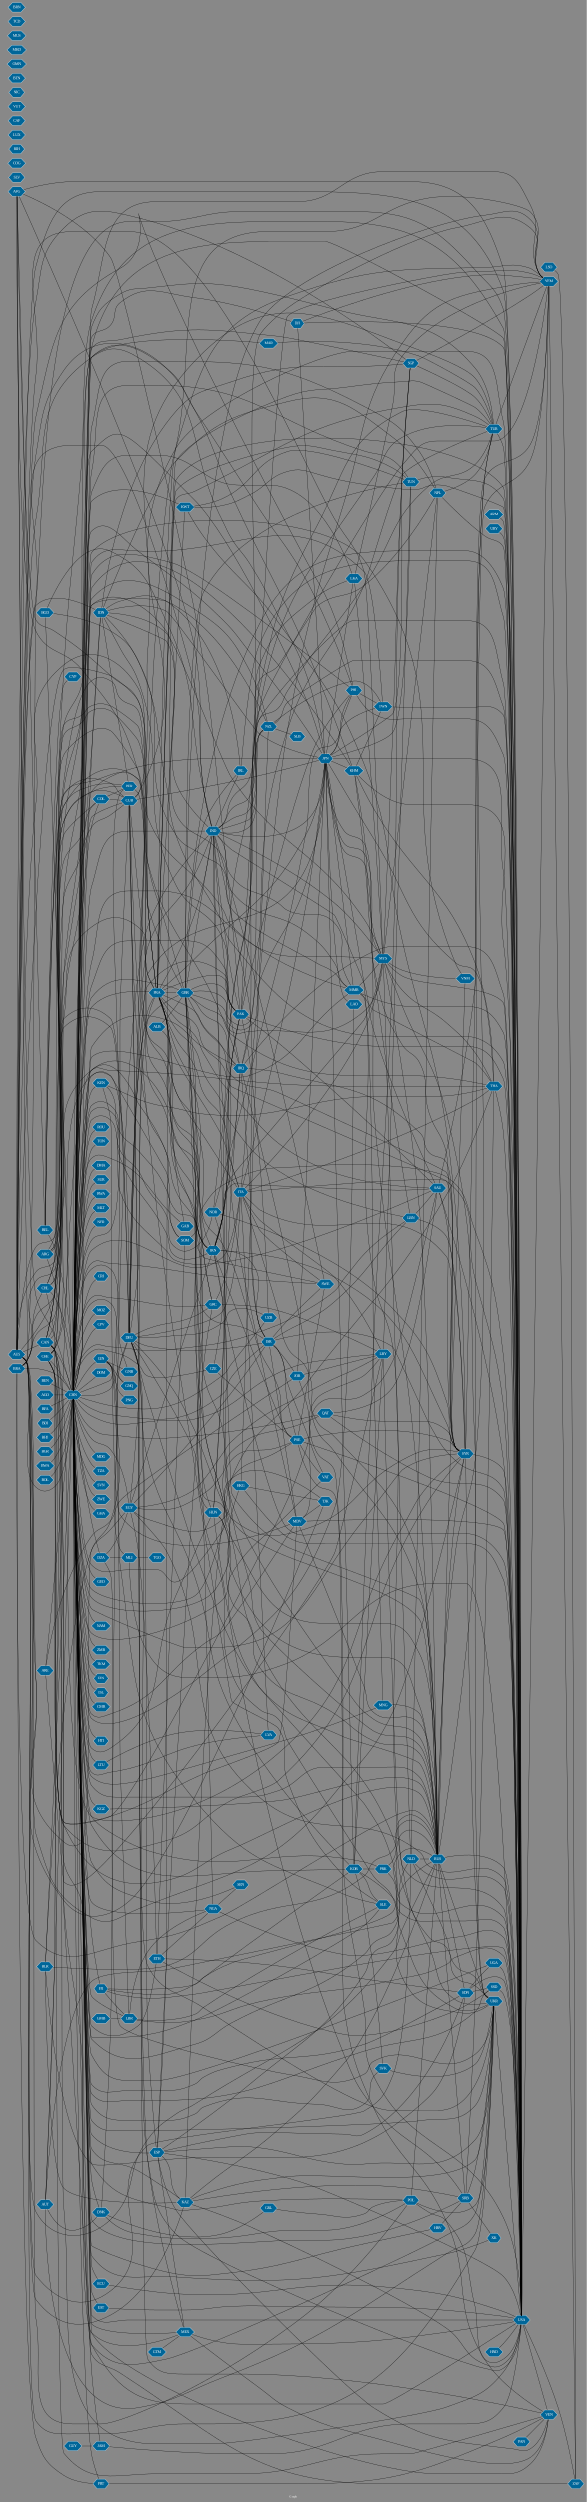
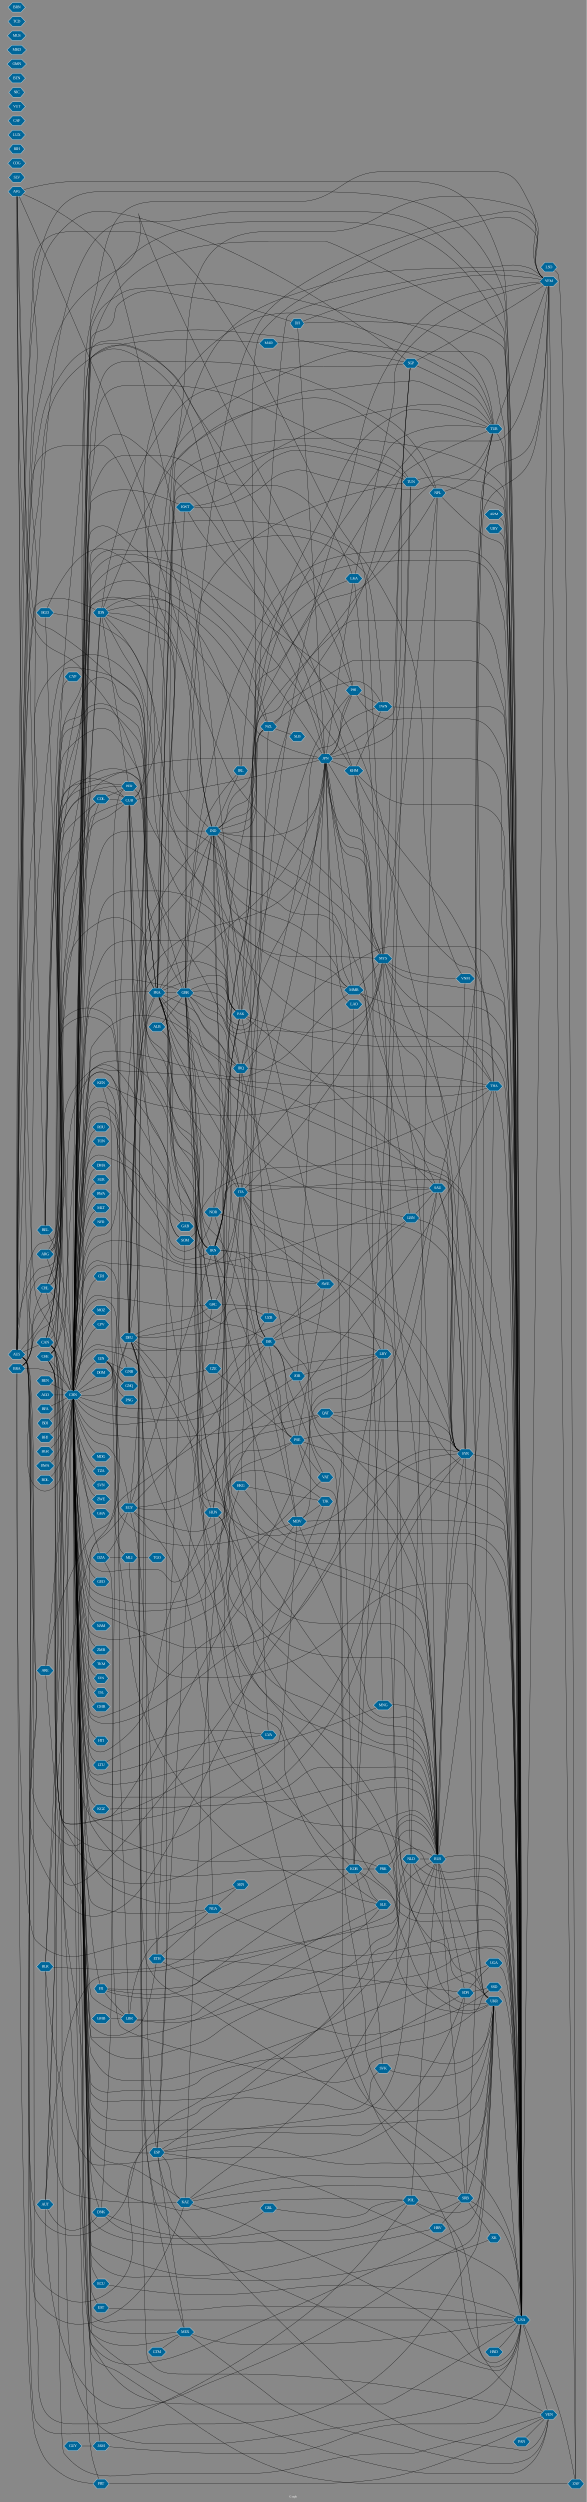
(122, 1917) -> none
(517, 2129) -> (512, 2250)
